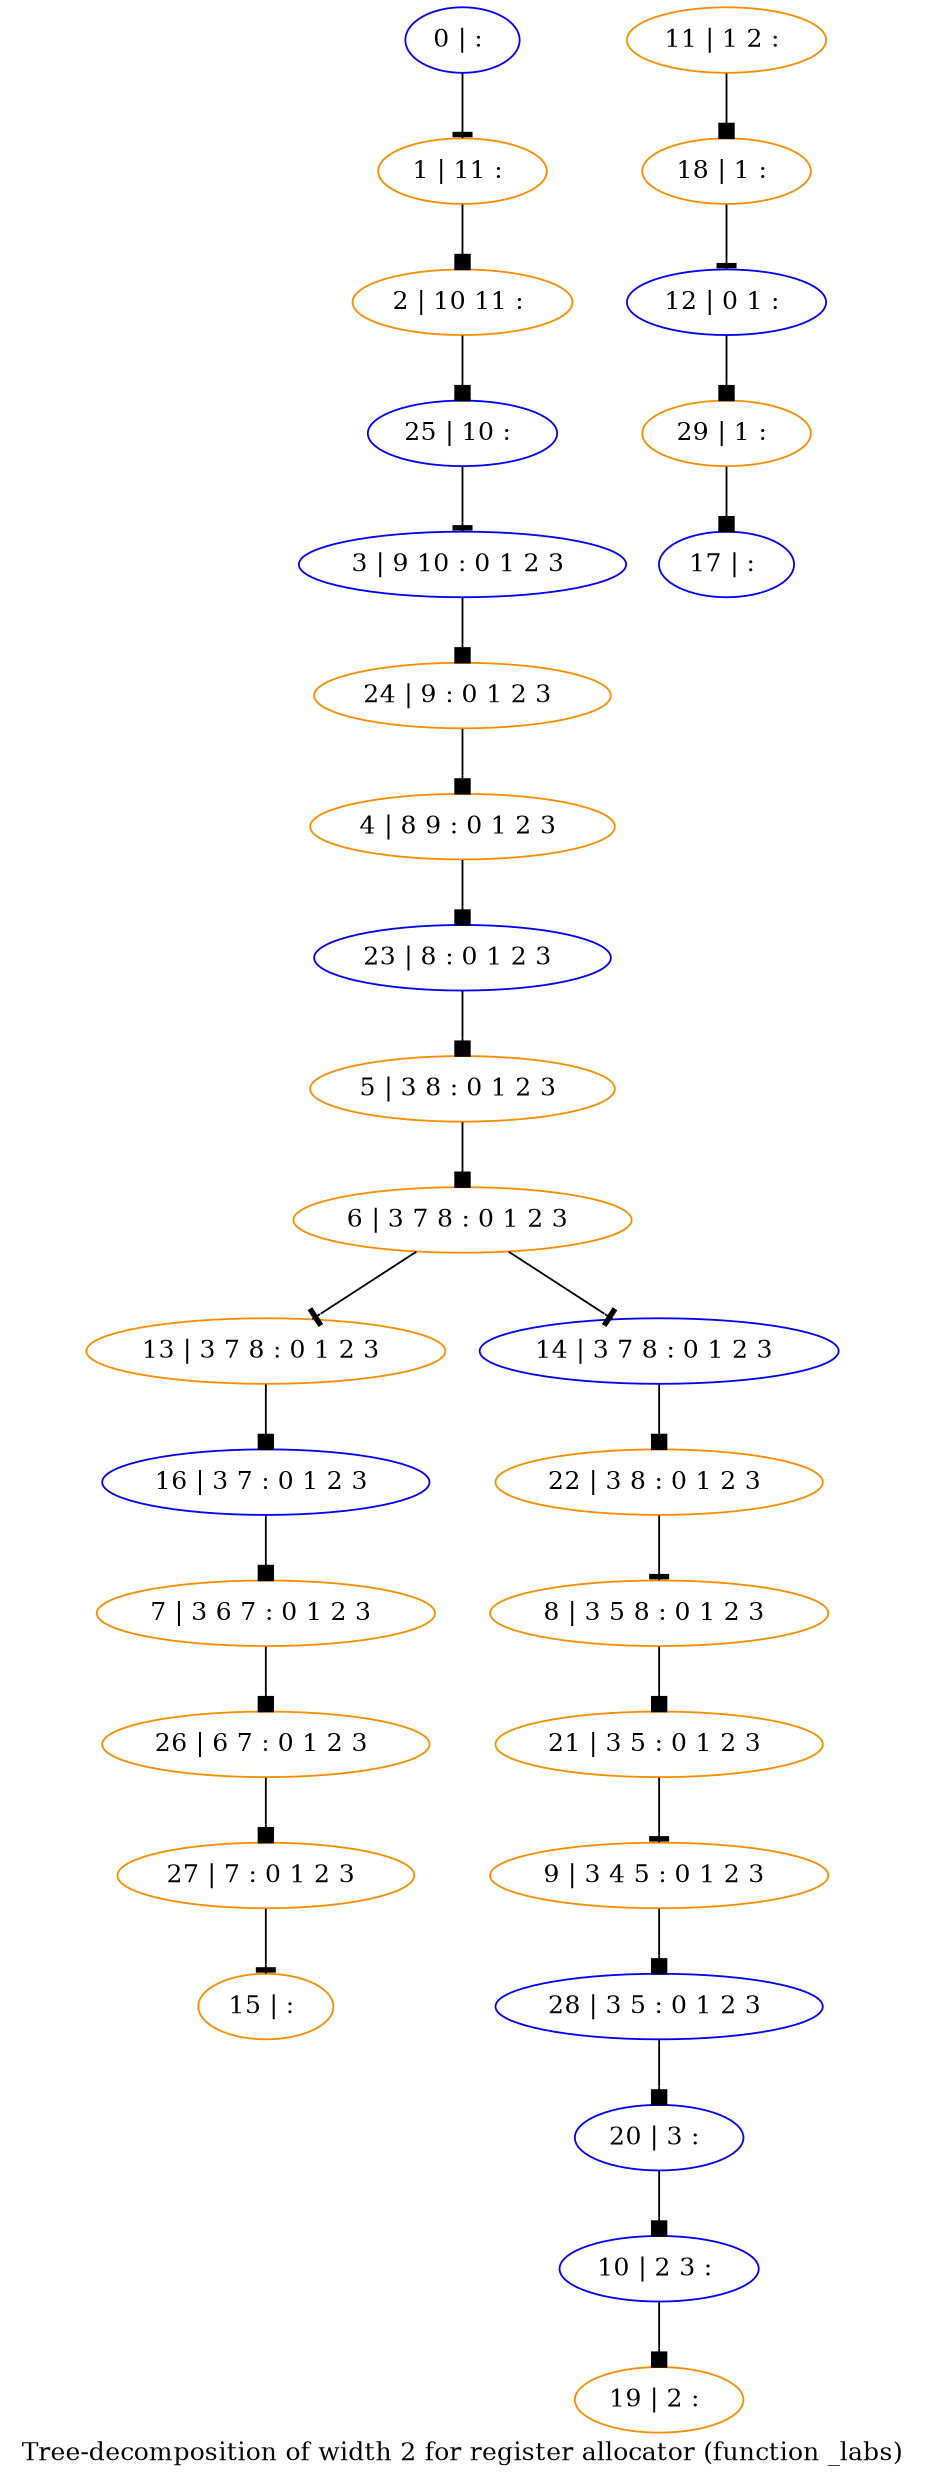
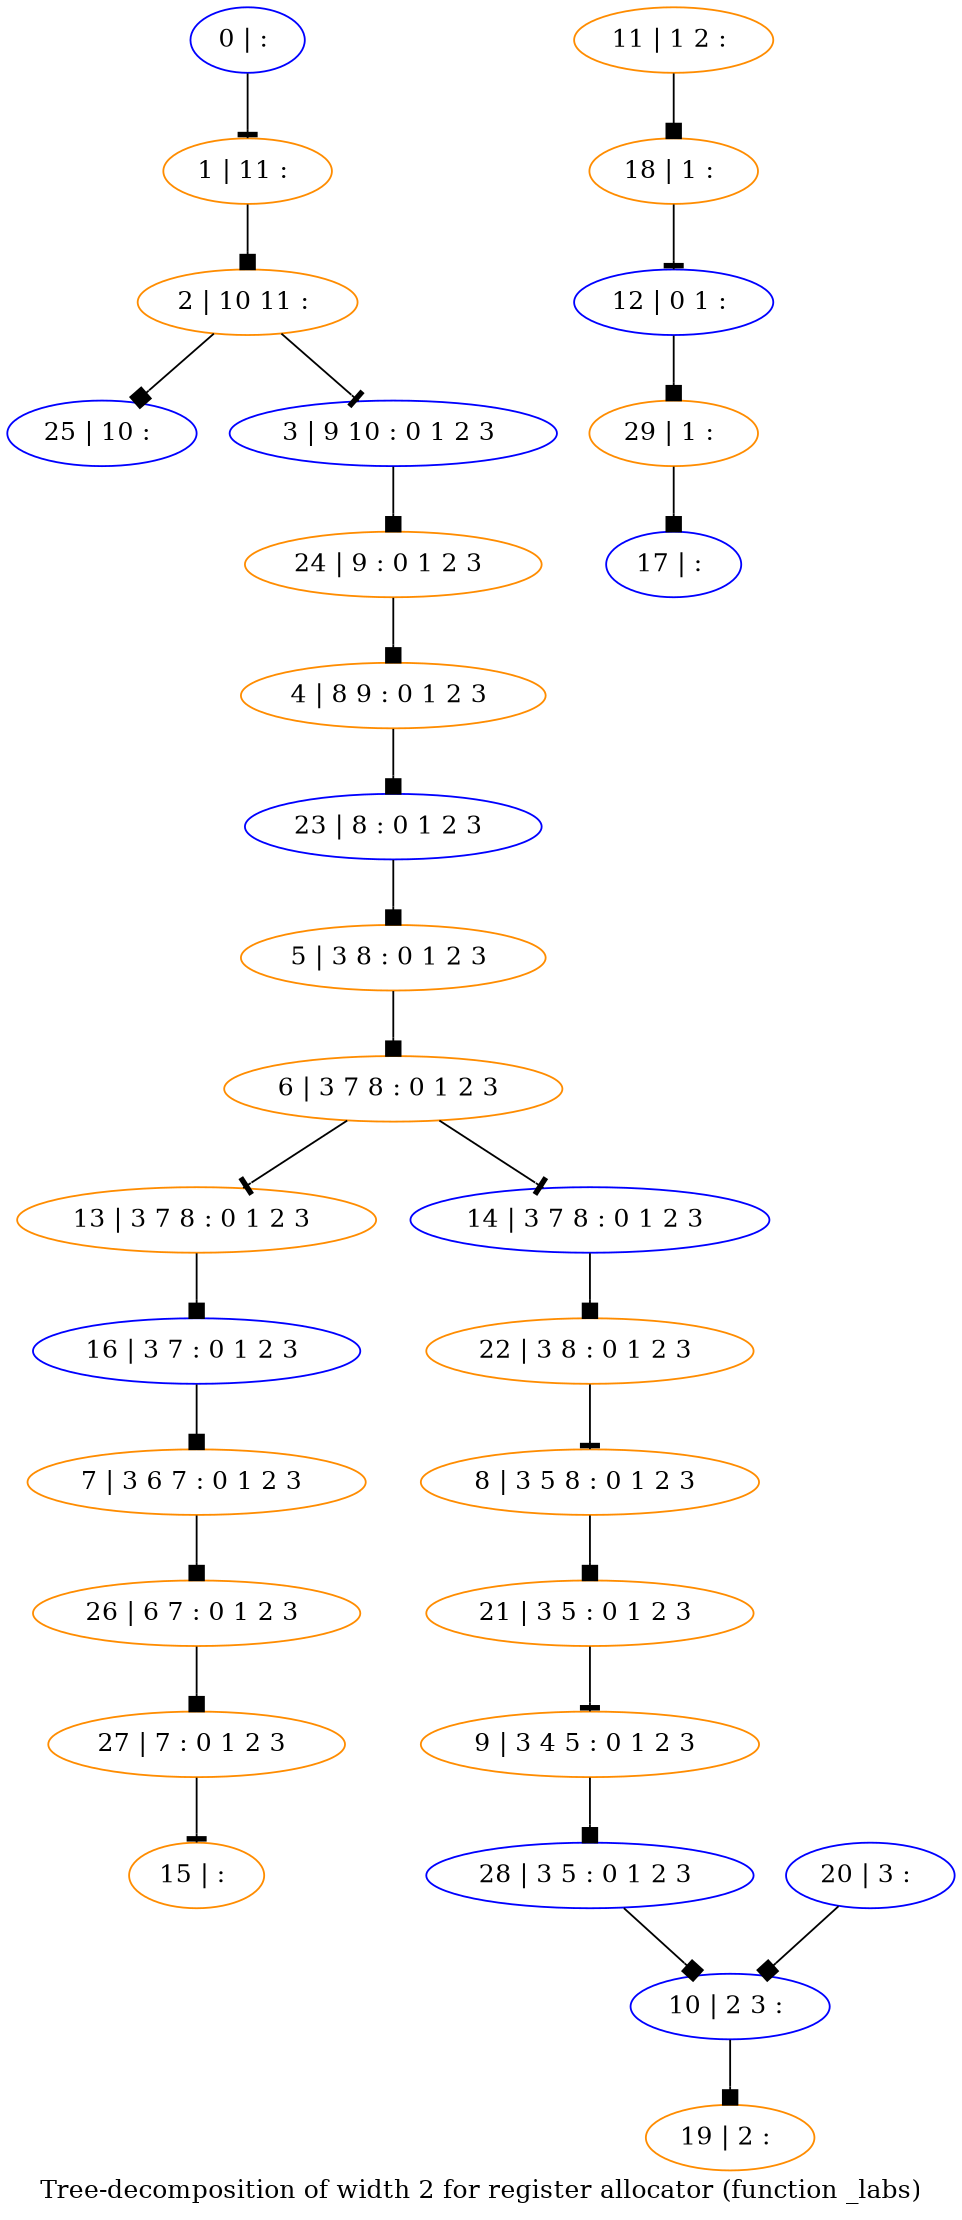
(462, 495) -> (316, 364)
(659, 2063) -> (654, 1936)
